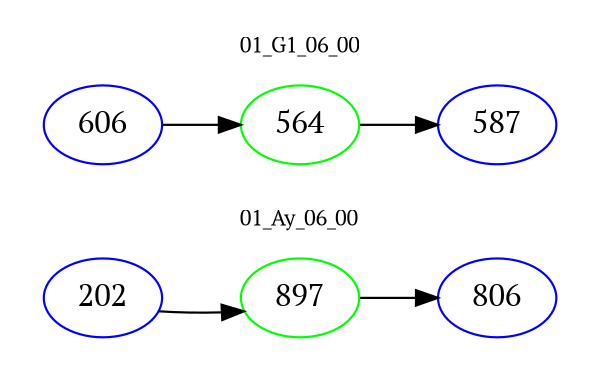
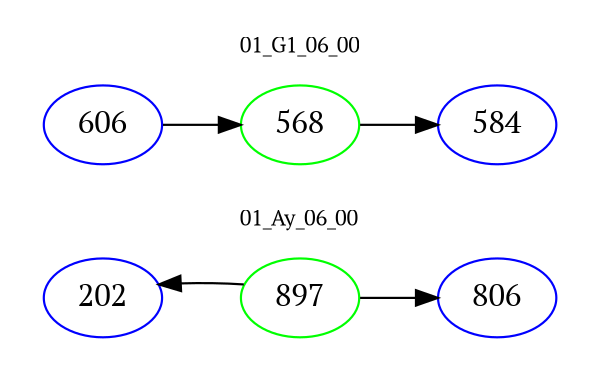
(300, 125) -> (300, 125)
(497, 125) -> (497, 125)
(190, 313) -> (212, 283)
